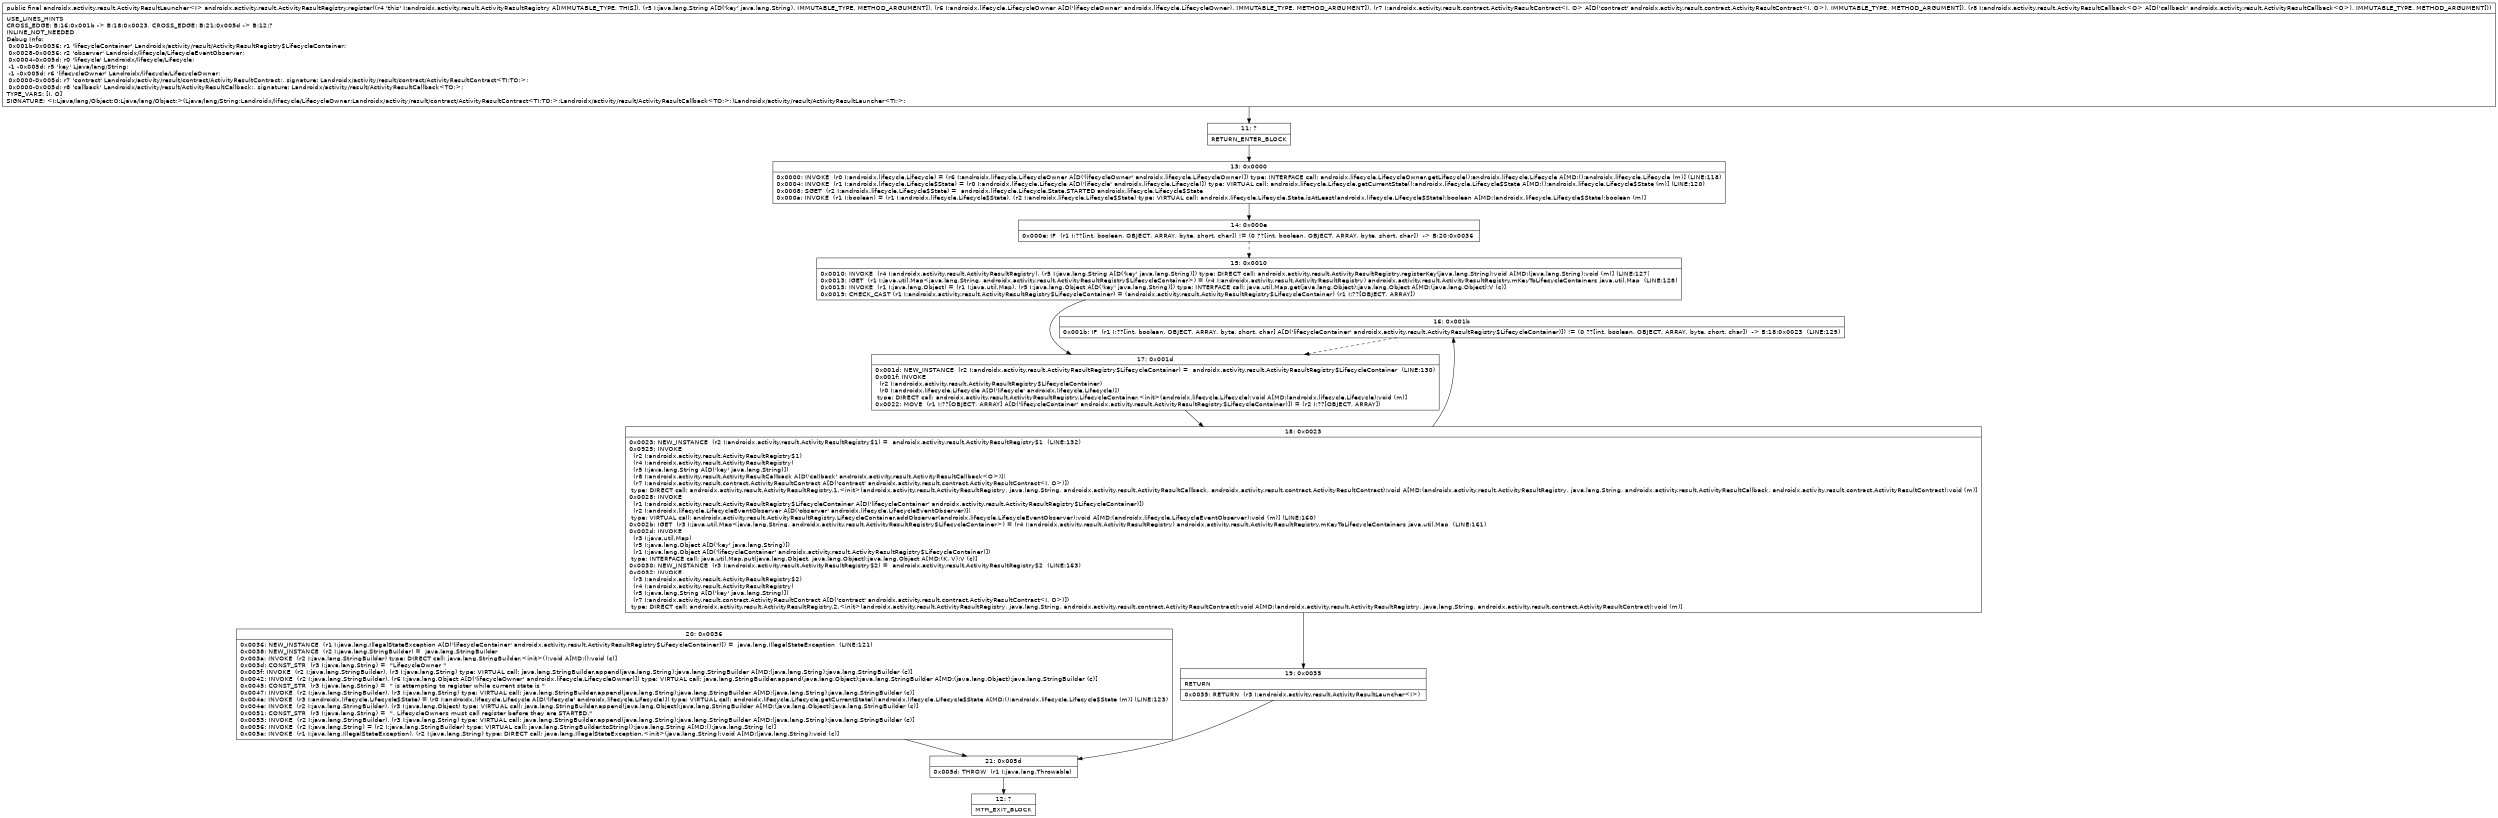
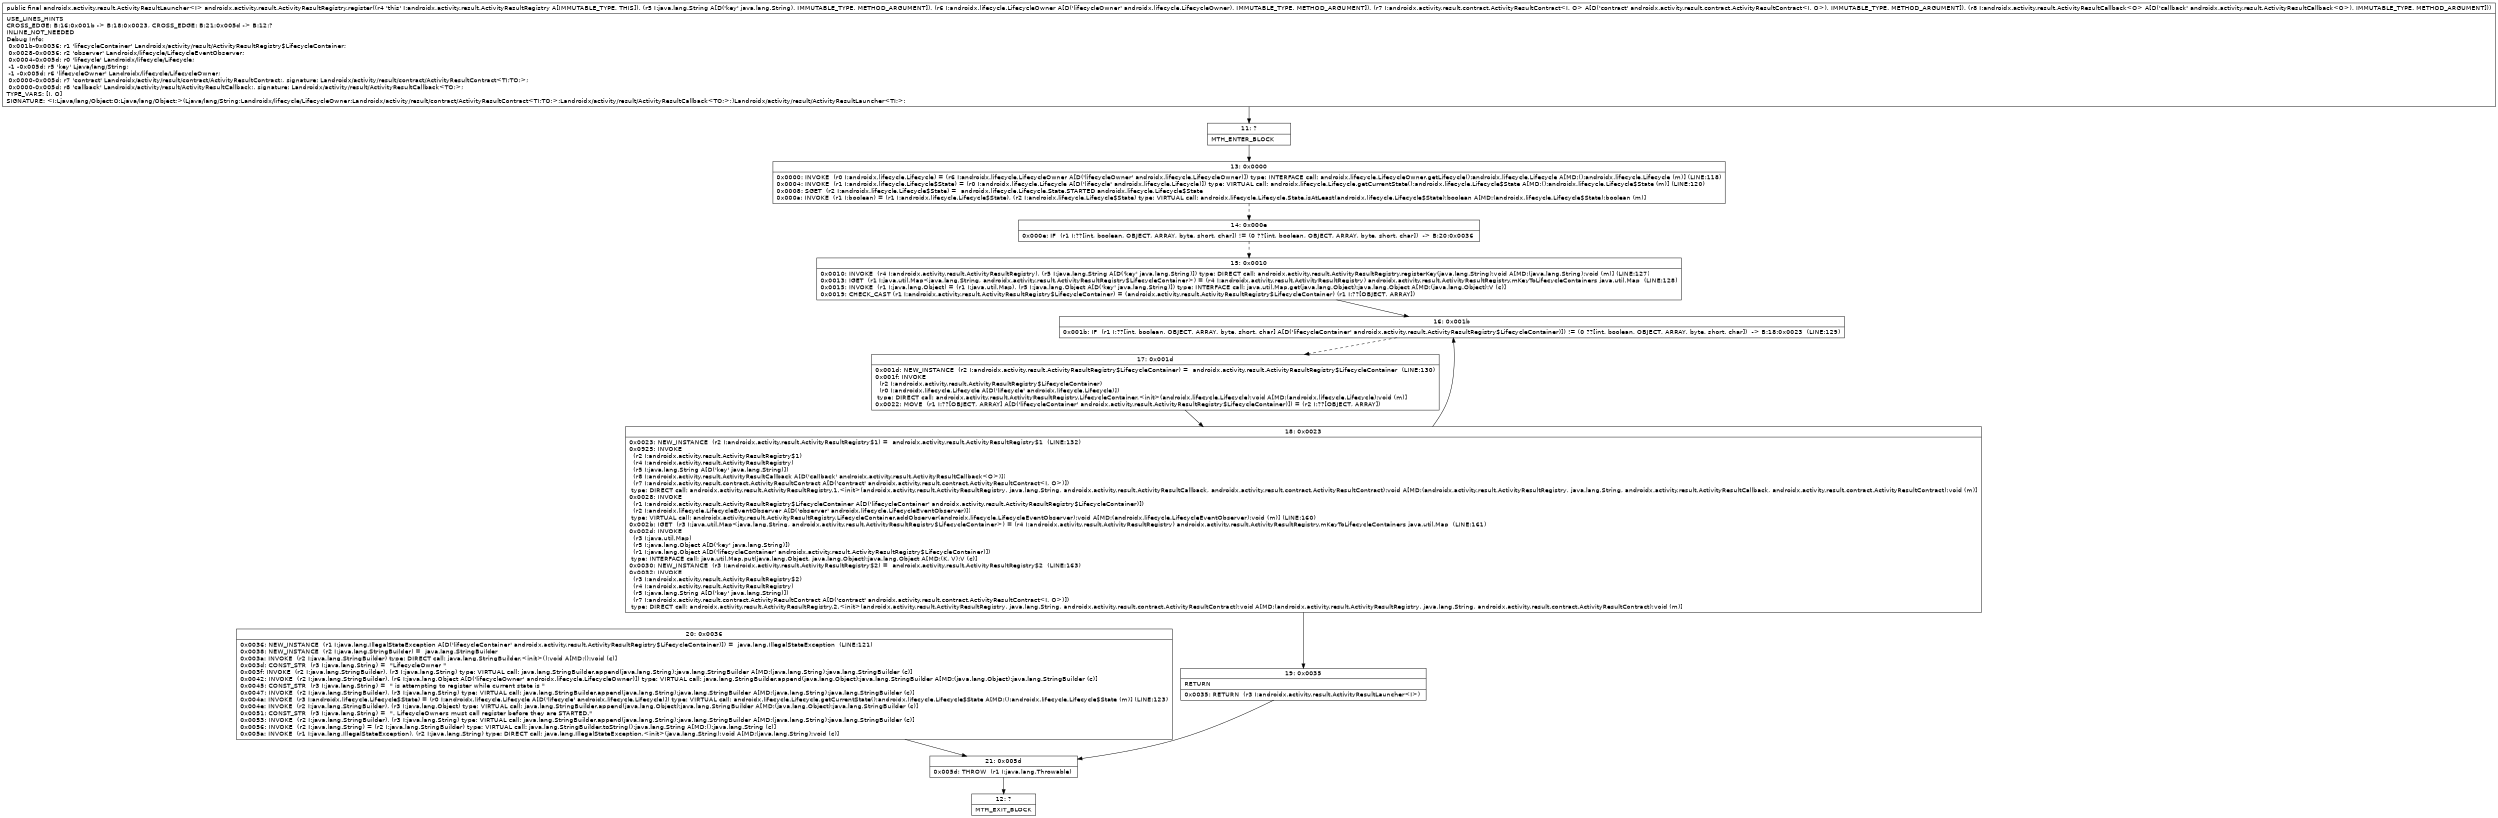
(1249, 139) -> (1243, 139)
(1249, 210) -> (1249, 210)
(1053, 320) -> (1370, 308)
